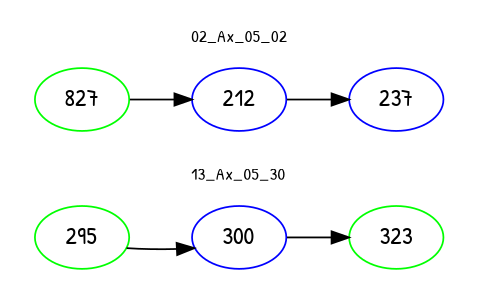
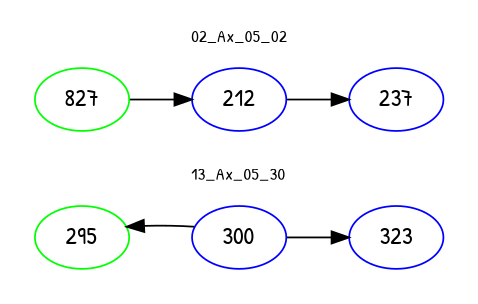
(396, 237) -> (396, 237)
(152, 249) -> (169, 226)
